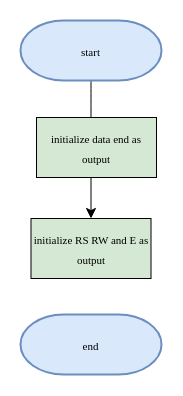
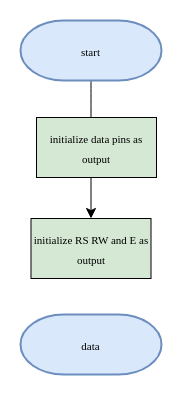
(97, 148) -> (97, 148)
(91, 345) -> (91, 345)
